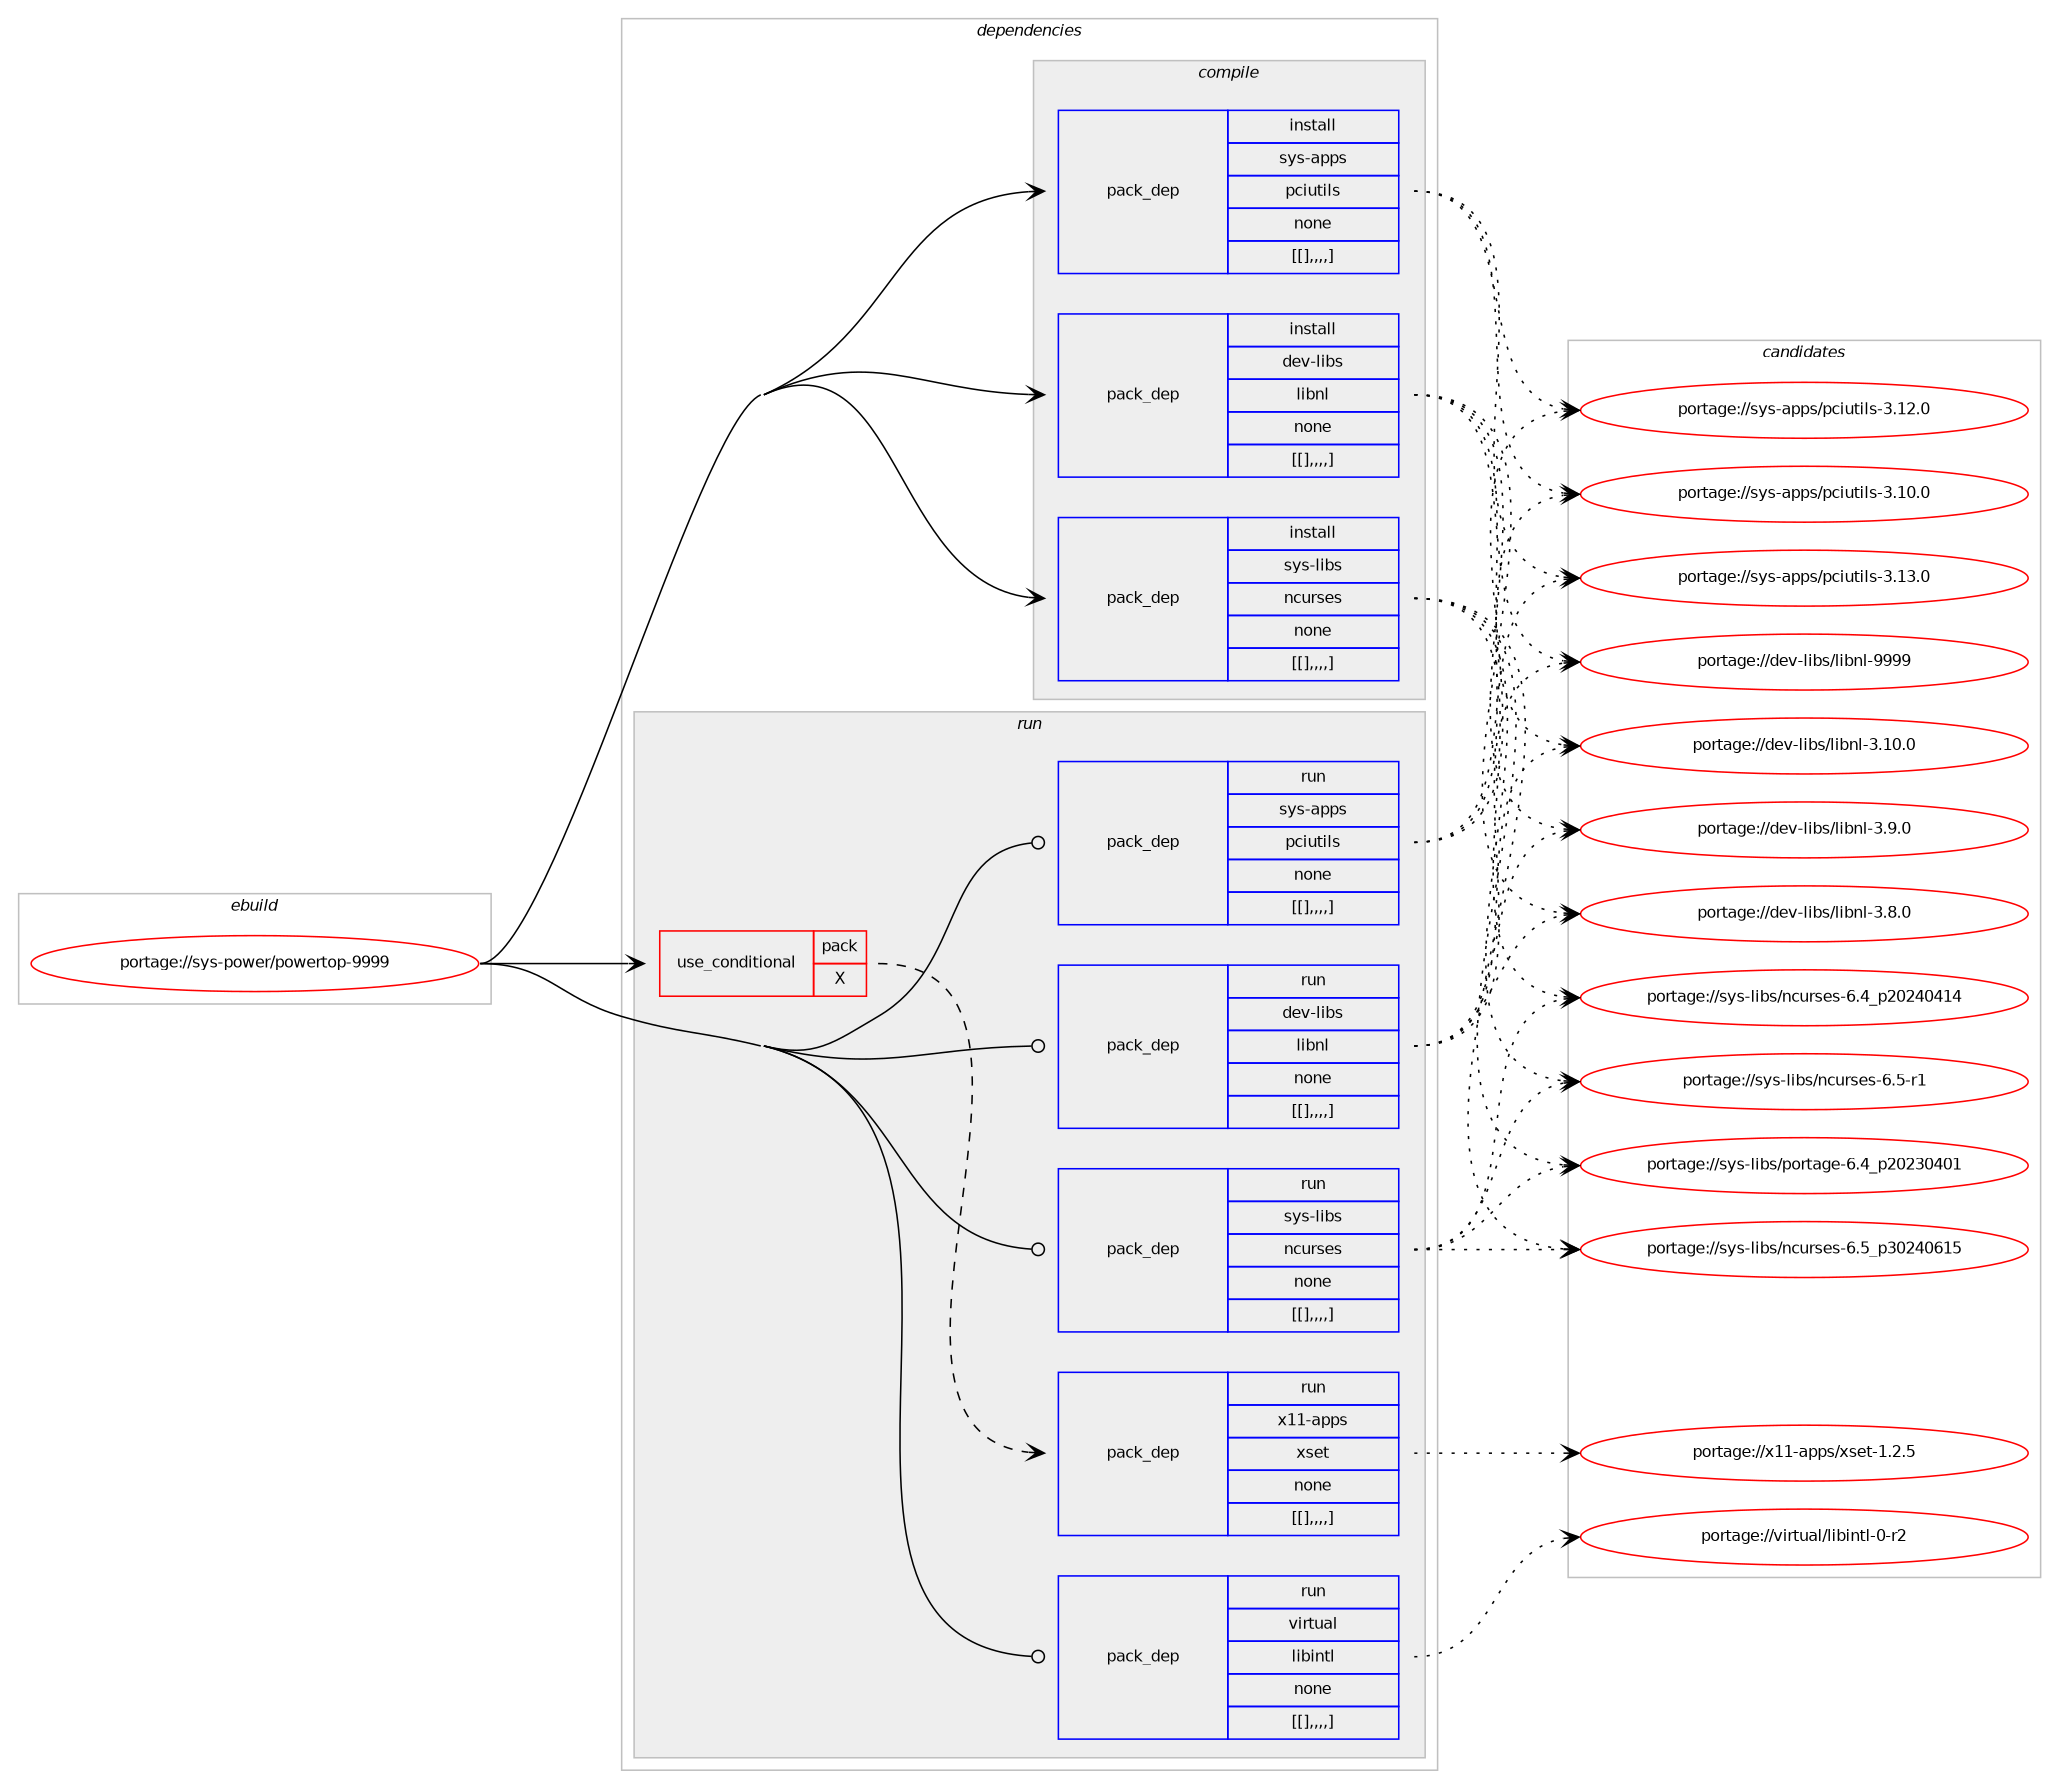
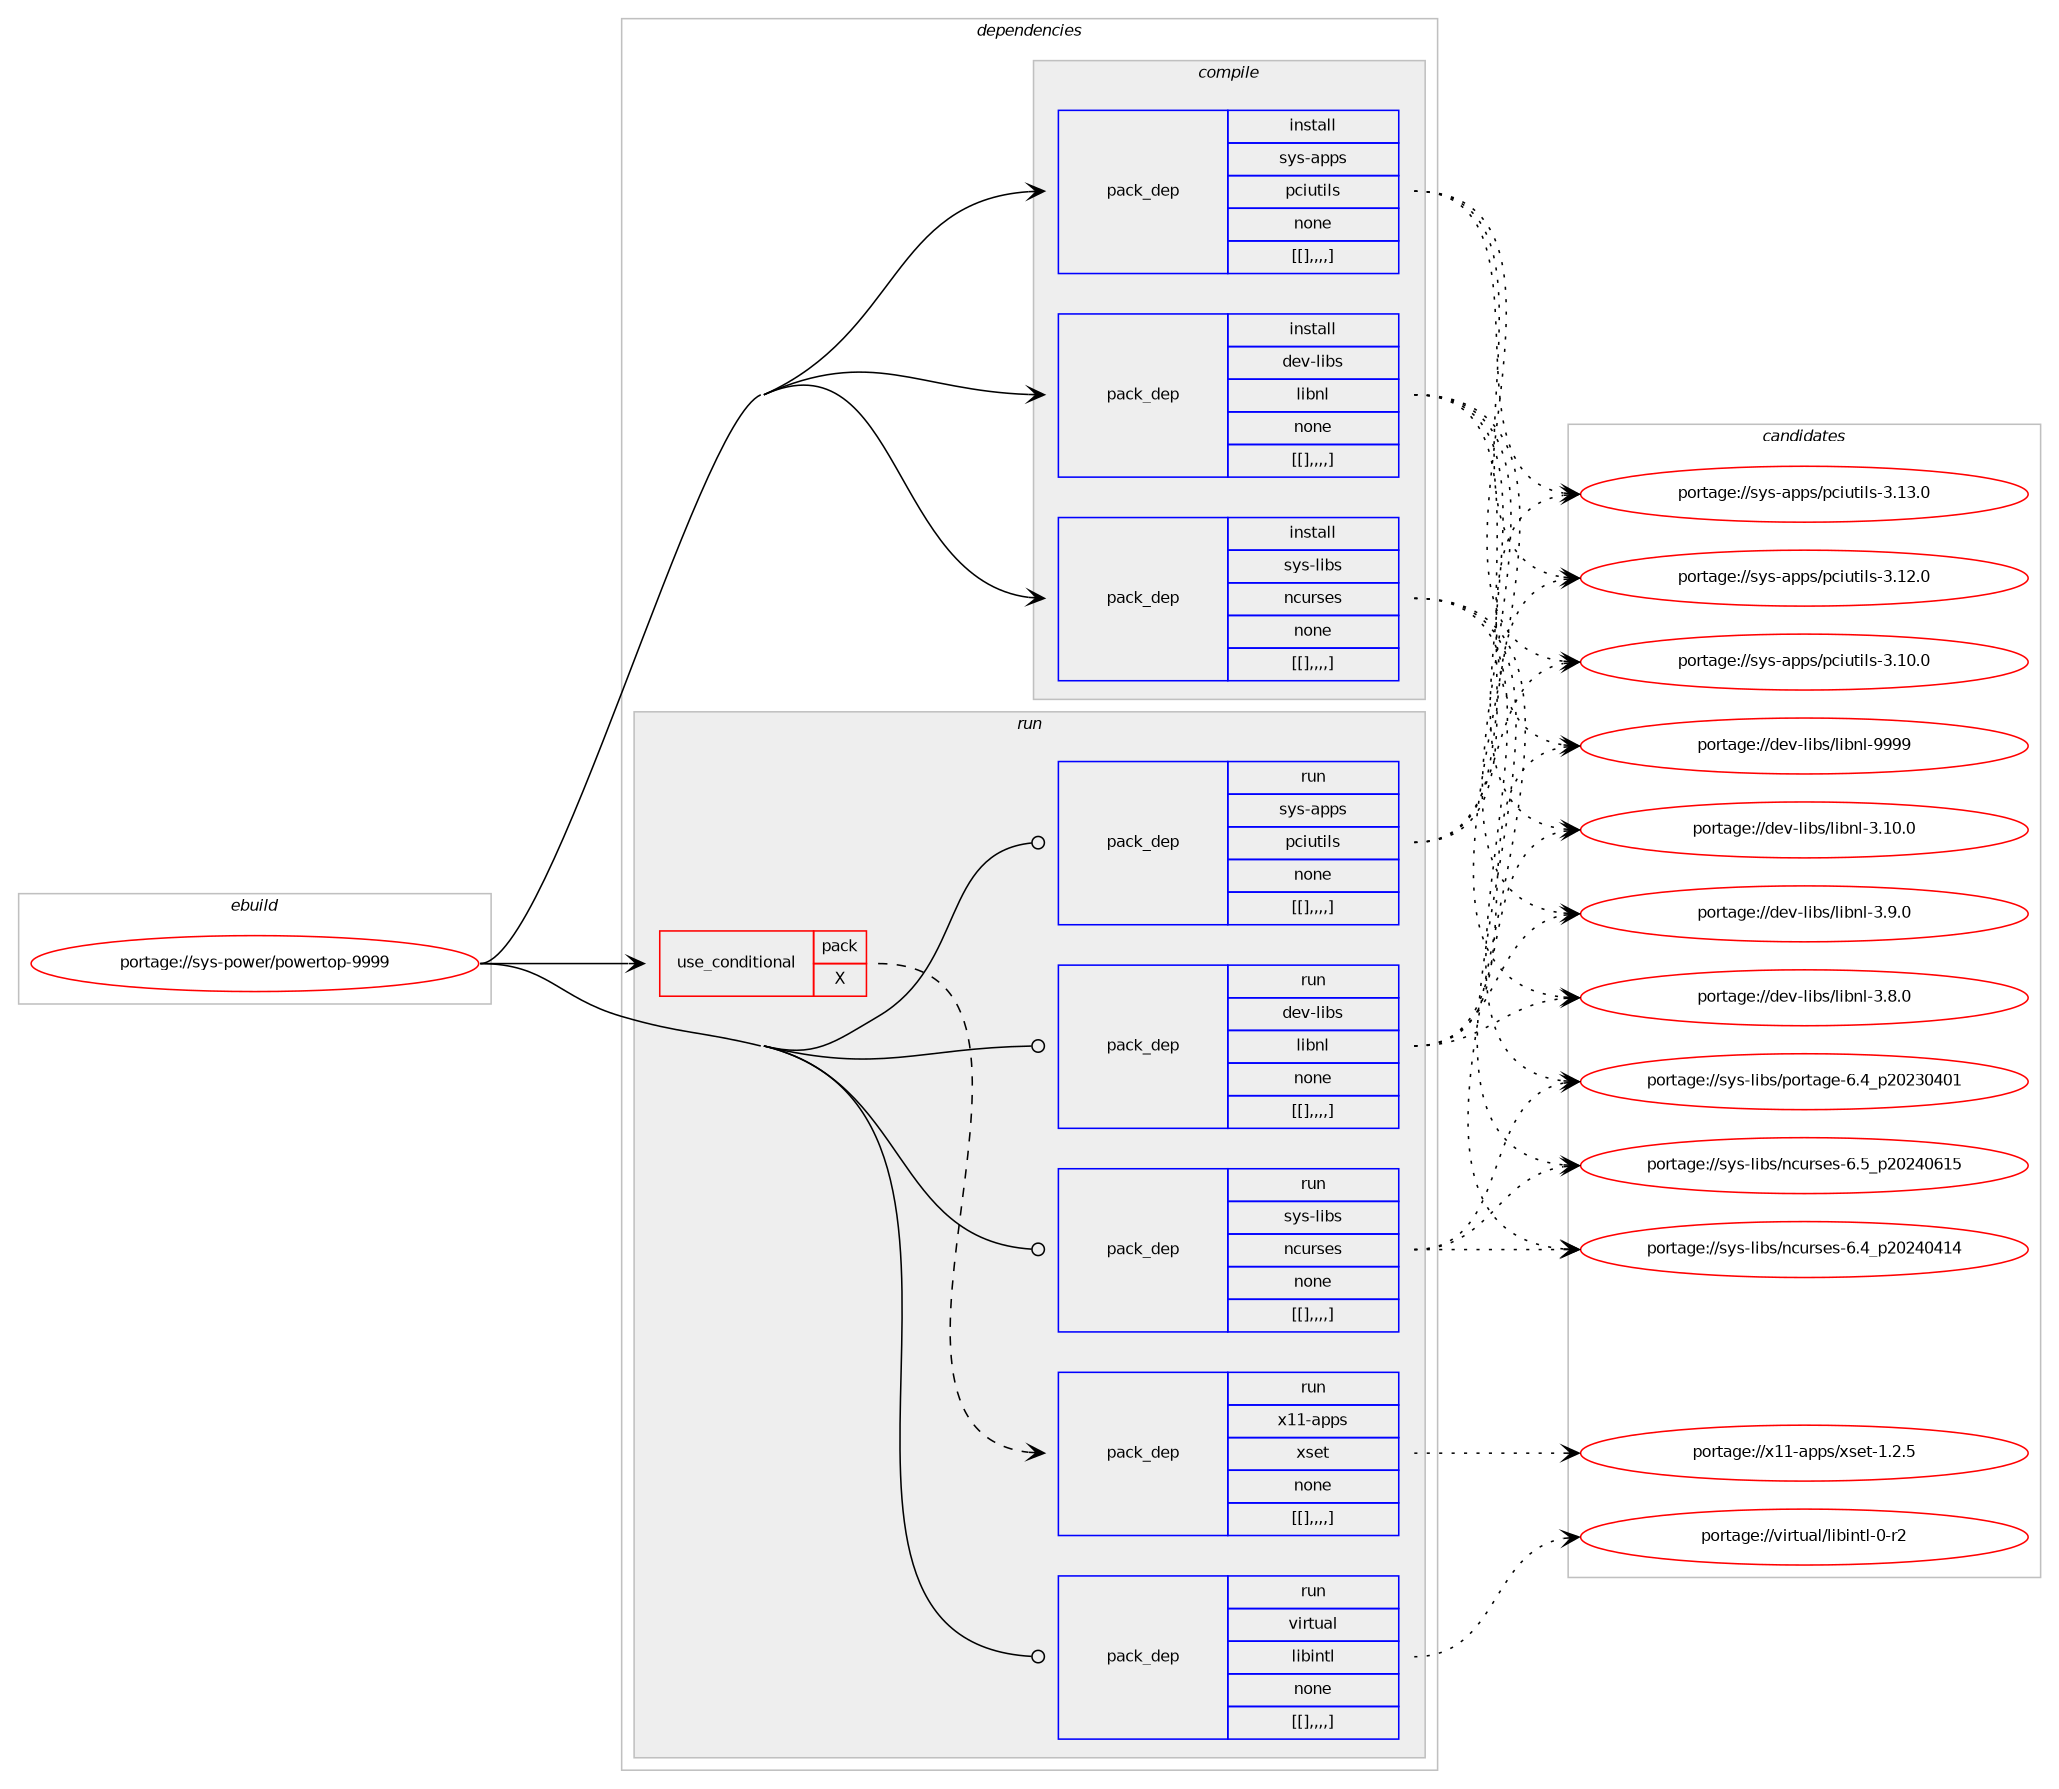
(1804, 1082) -> none
(1804, 1250) -> (1804, 1166)
